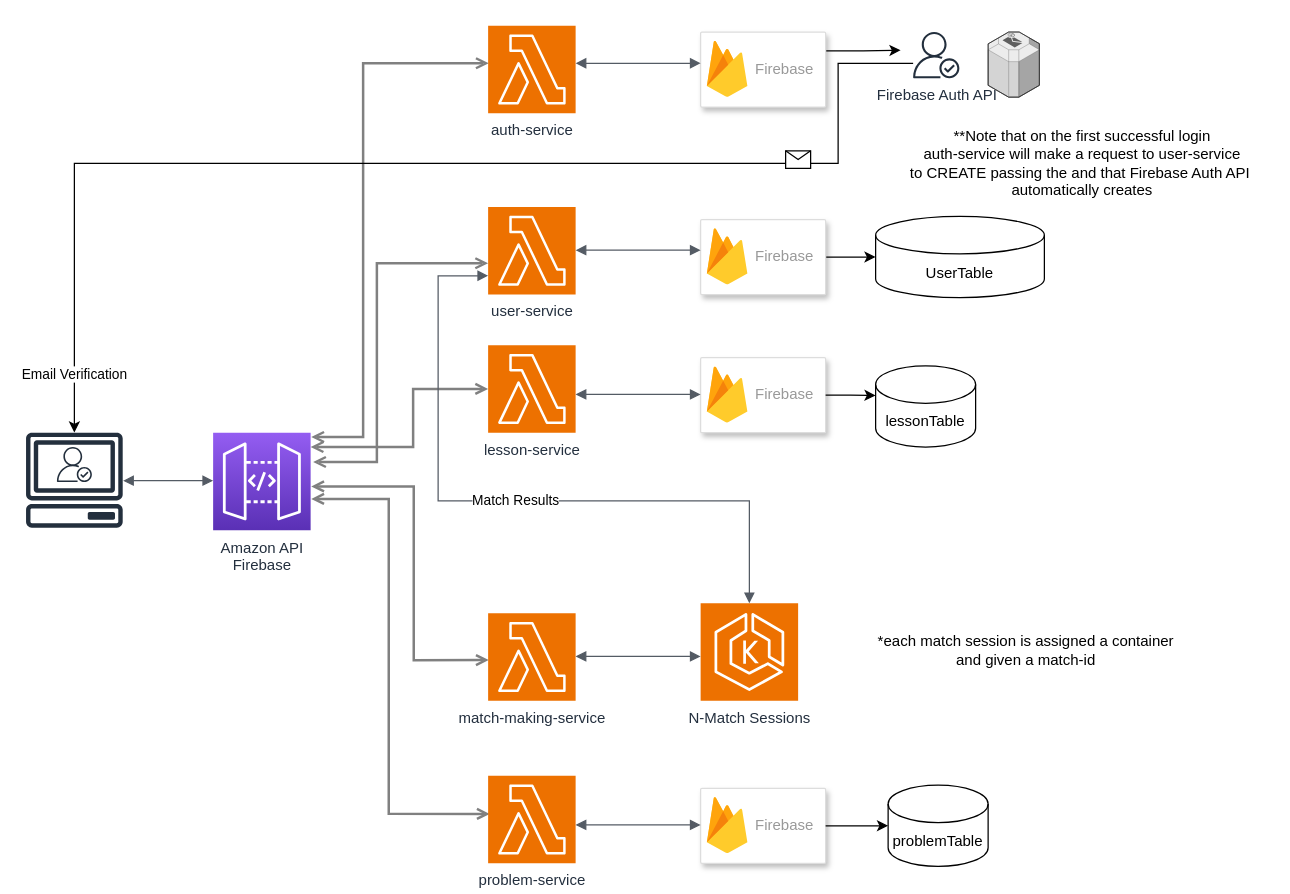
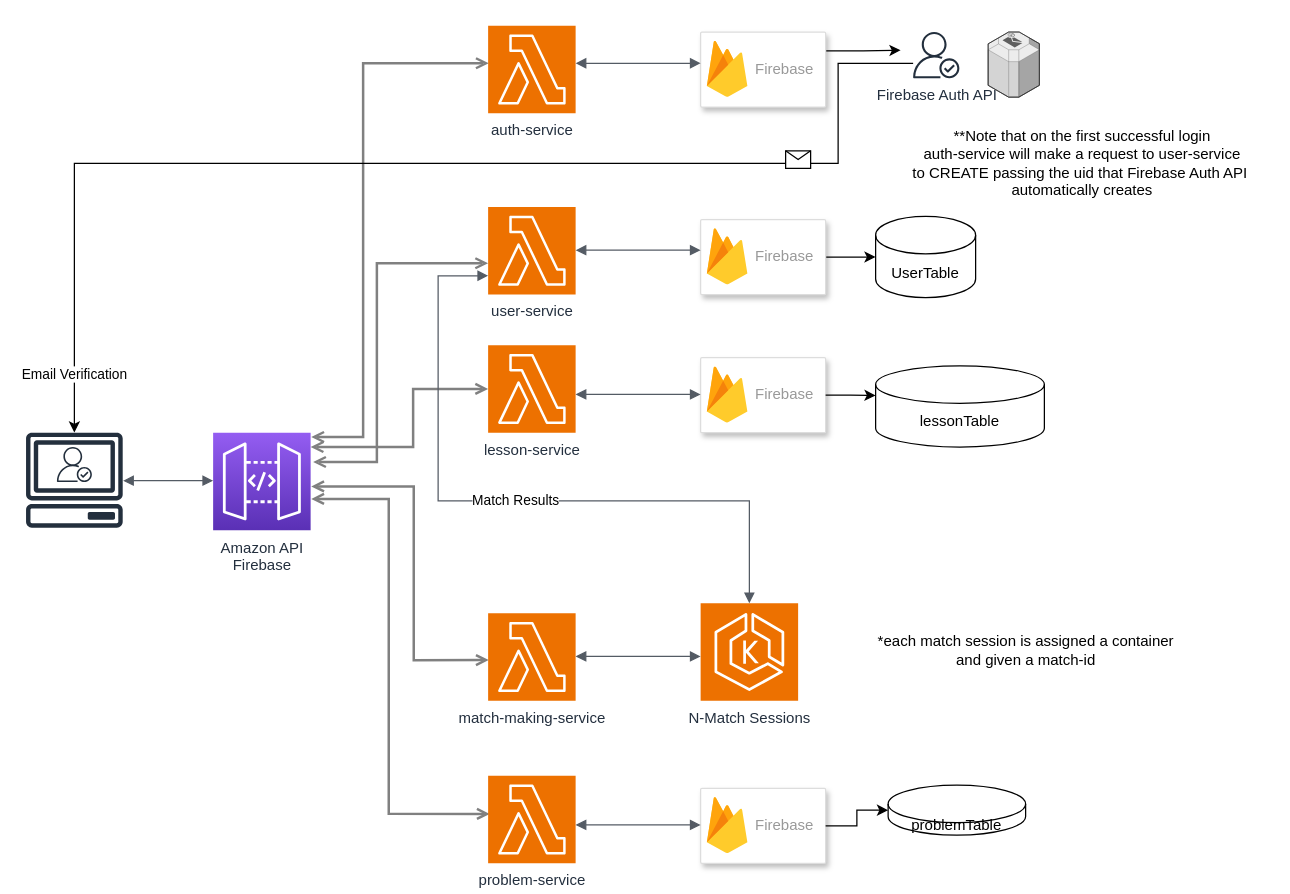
(1083, 163) -> (1083, 163)
(960, 257) -> (926, 257)
(926, 406) -> (960, 406)
(938, 826) -> (957, 810)
